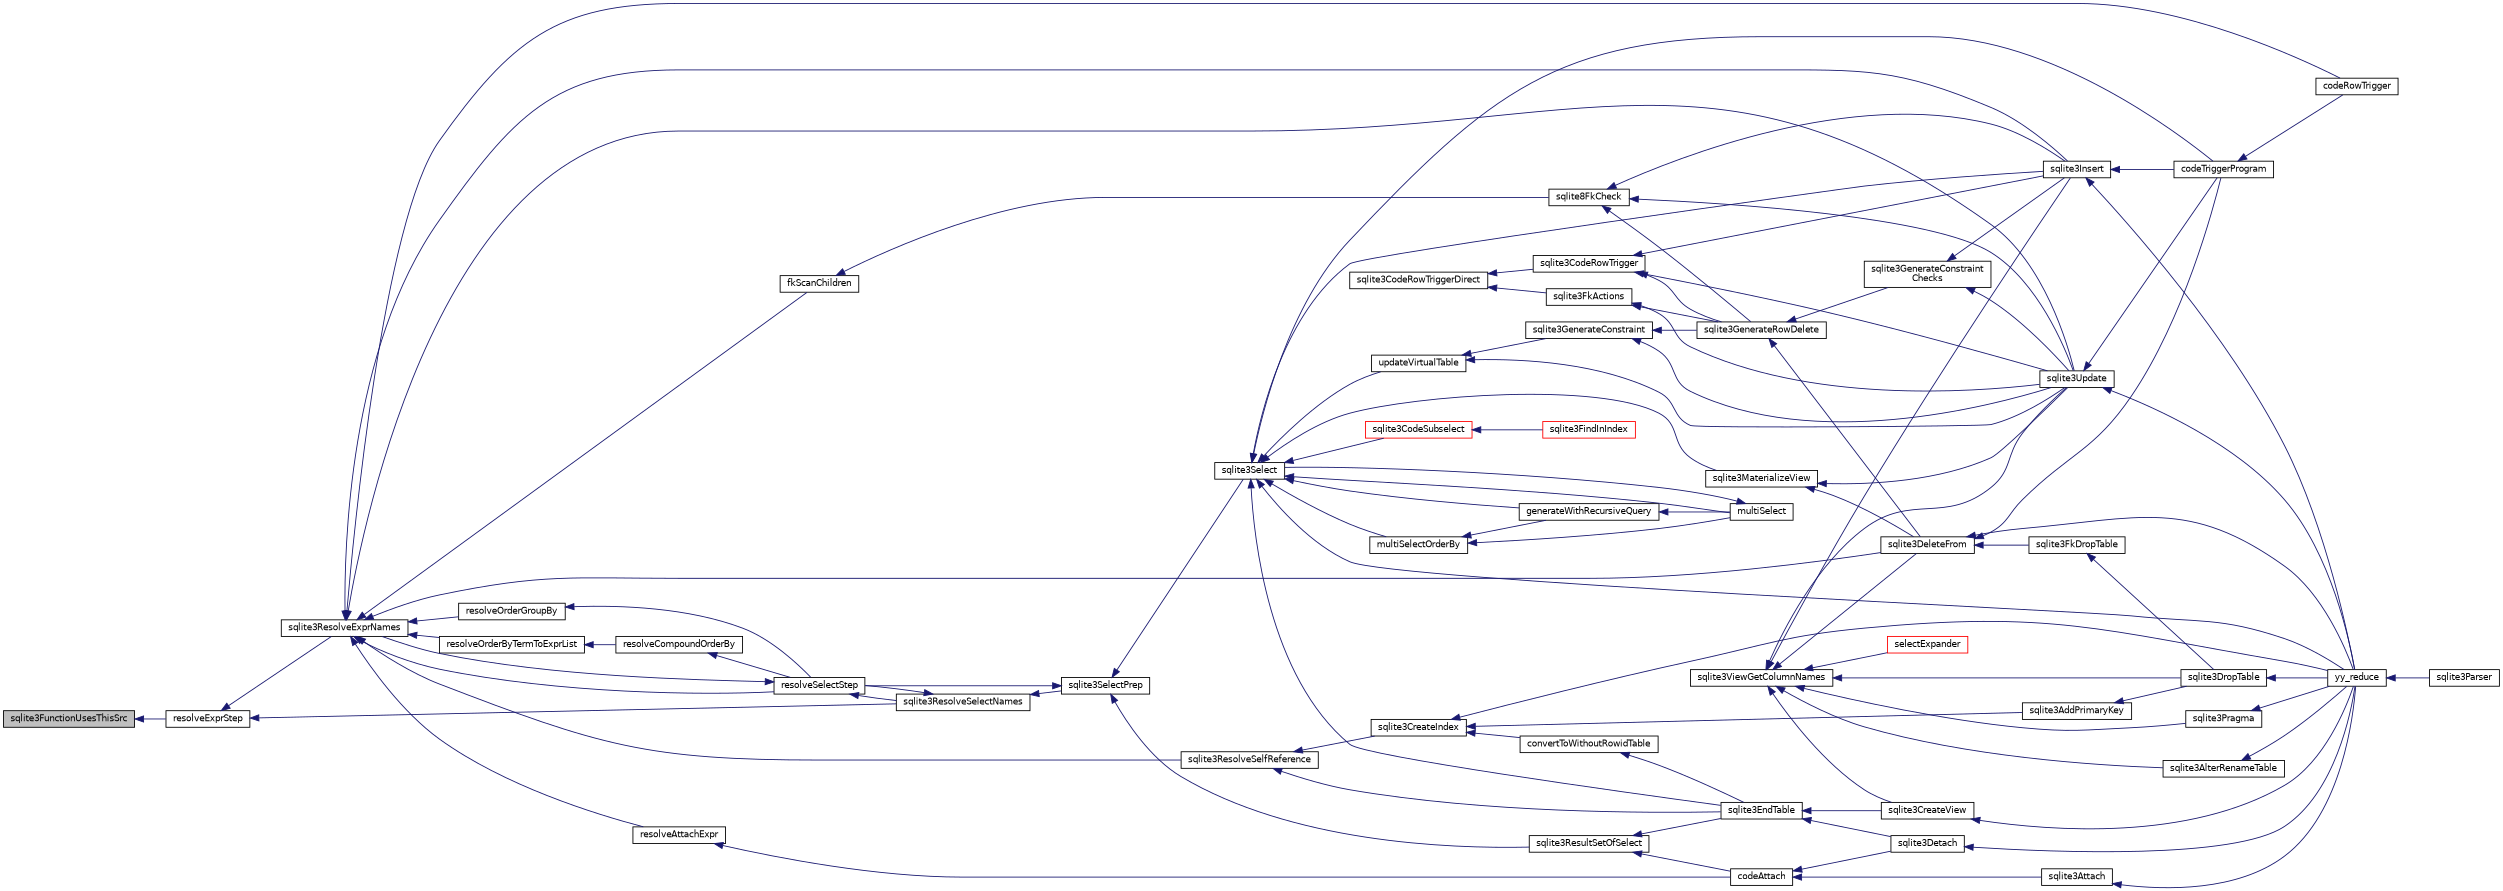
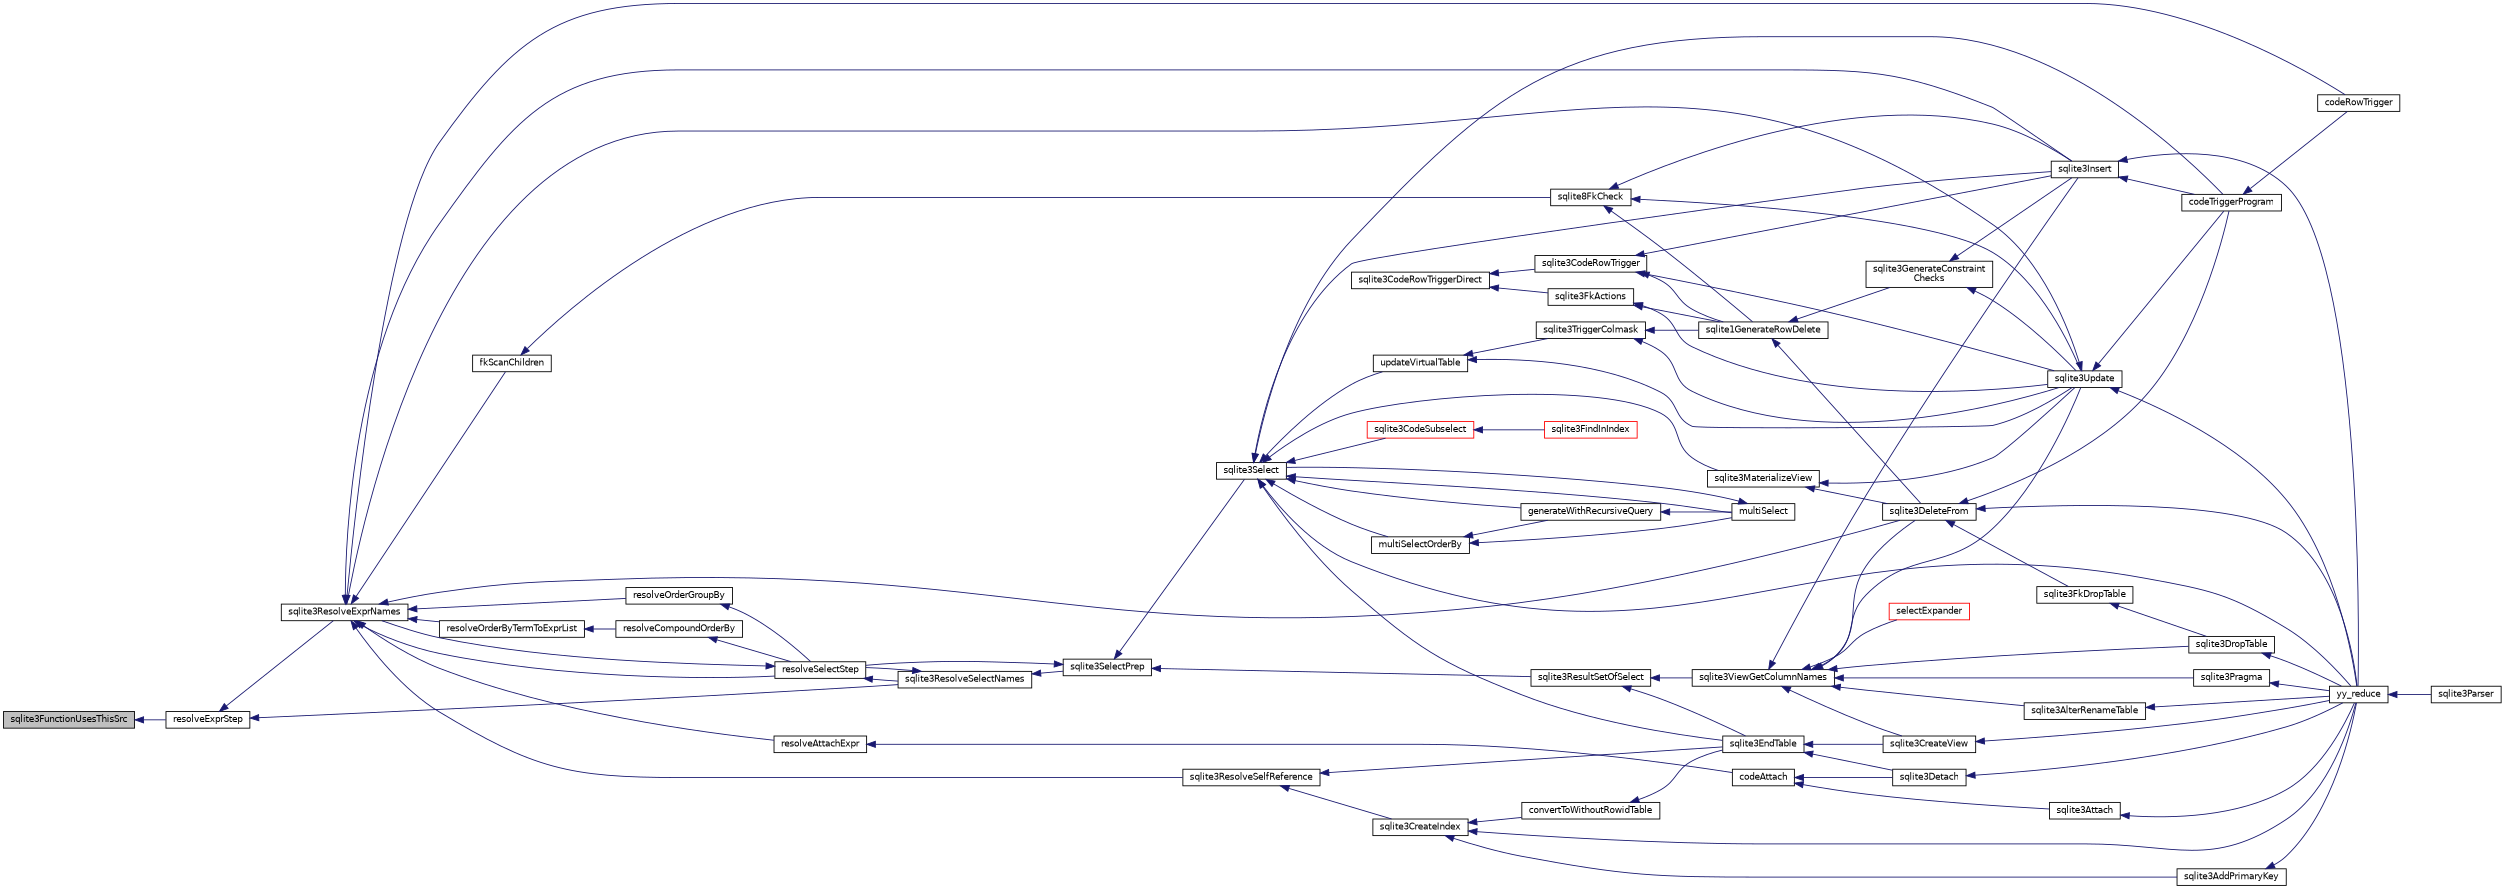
(1121, 131) -> (1121, 131)
(1589, 330) -> (1591, 330)
(1762, 330) -> (1763, 330)
(2155, 694) -> (2329, 792)
(1686, 863) -> (1676, 678)
